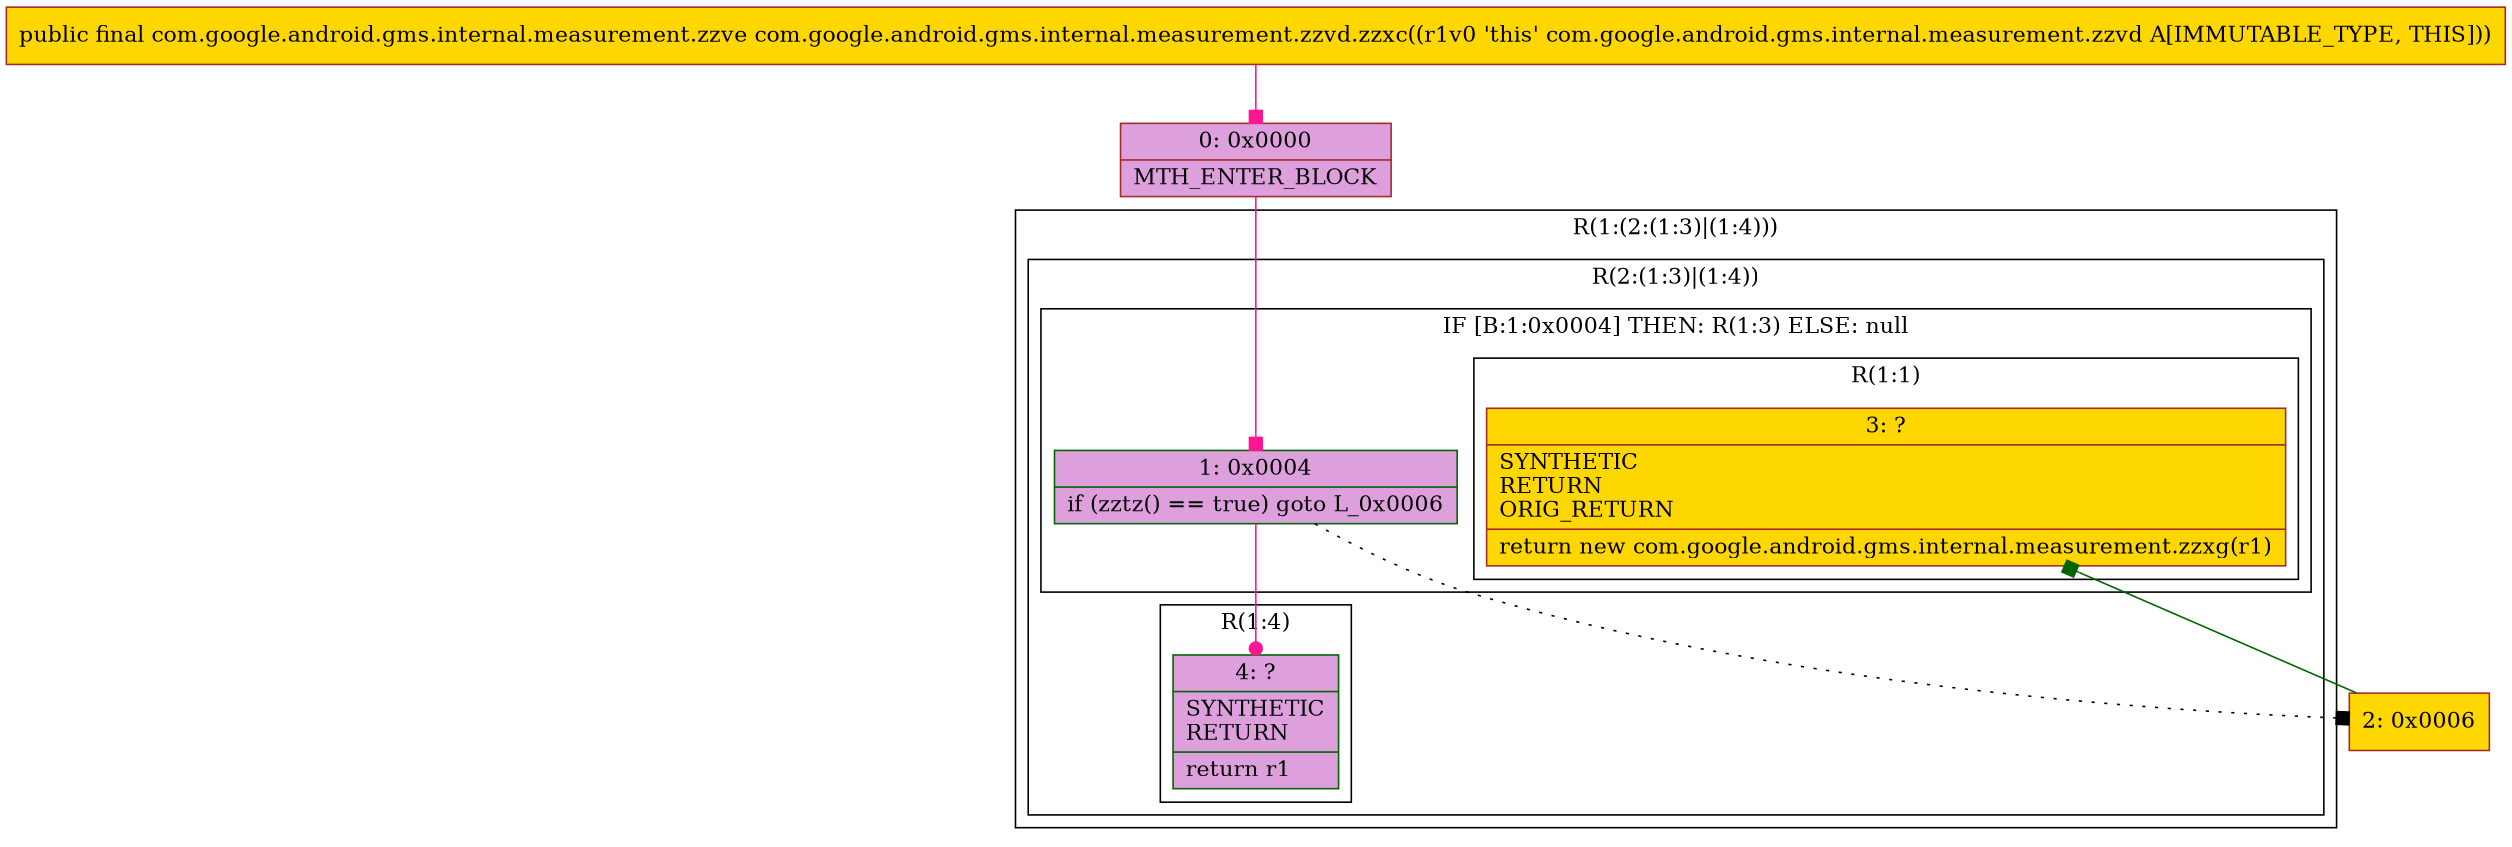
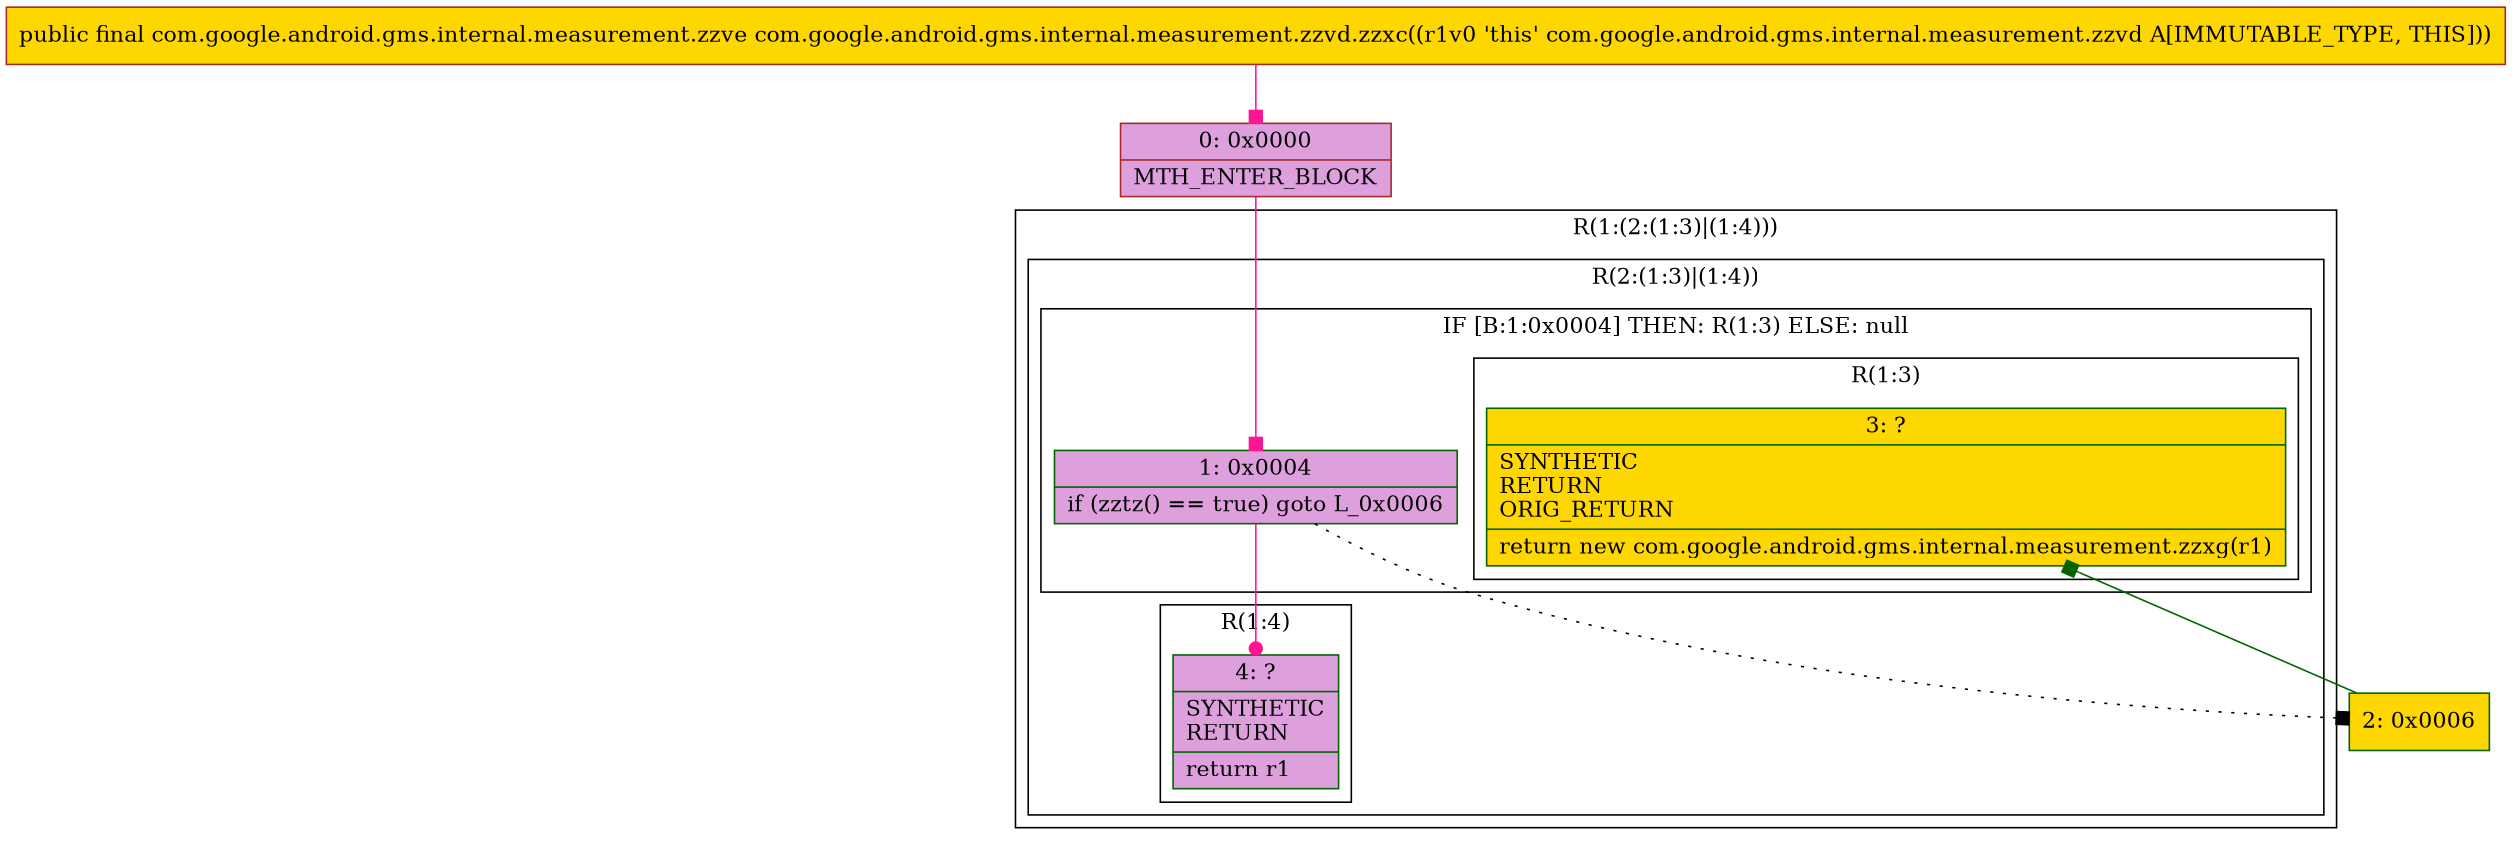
(1886, 376) -> (1886, 376)
(1886, 487) -> (1886, 487)
(2419, 722) -> (2419, 722)
